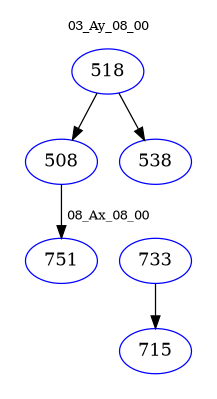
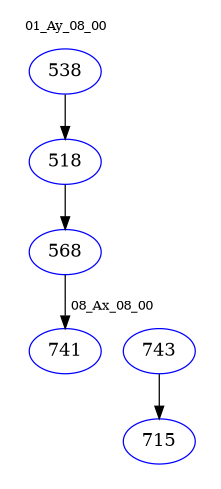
(108, 27) -> (66, 27)
(129, 111) -> (65, 110)
(61, 162) -> (65, 252)
(61, 261) -> (65, 351)
(156, 261) -> (159, 351)
